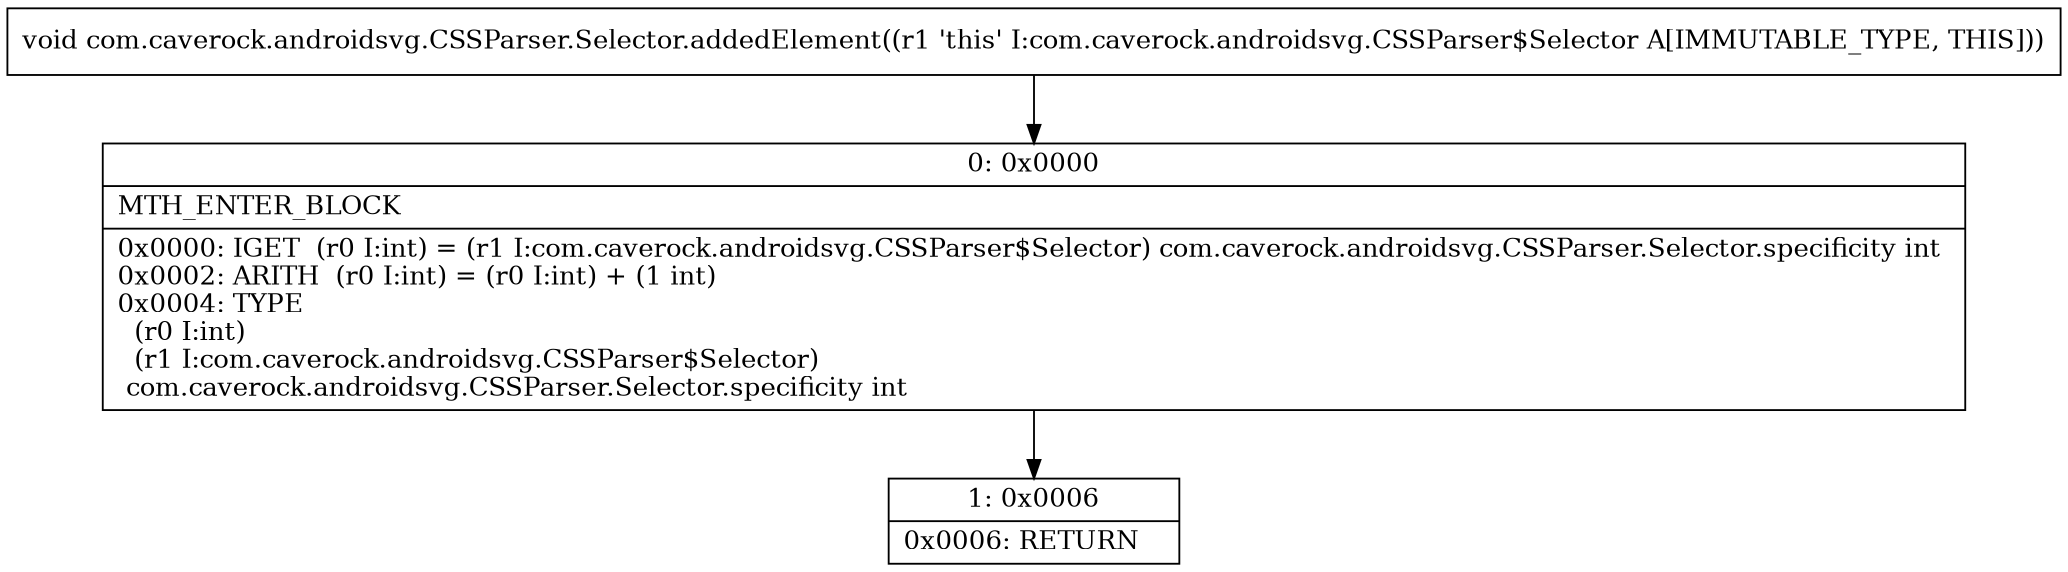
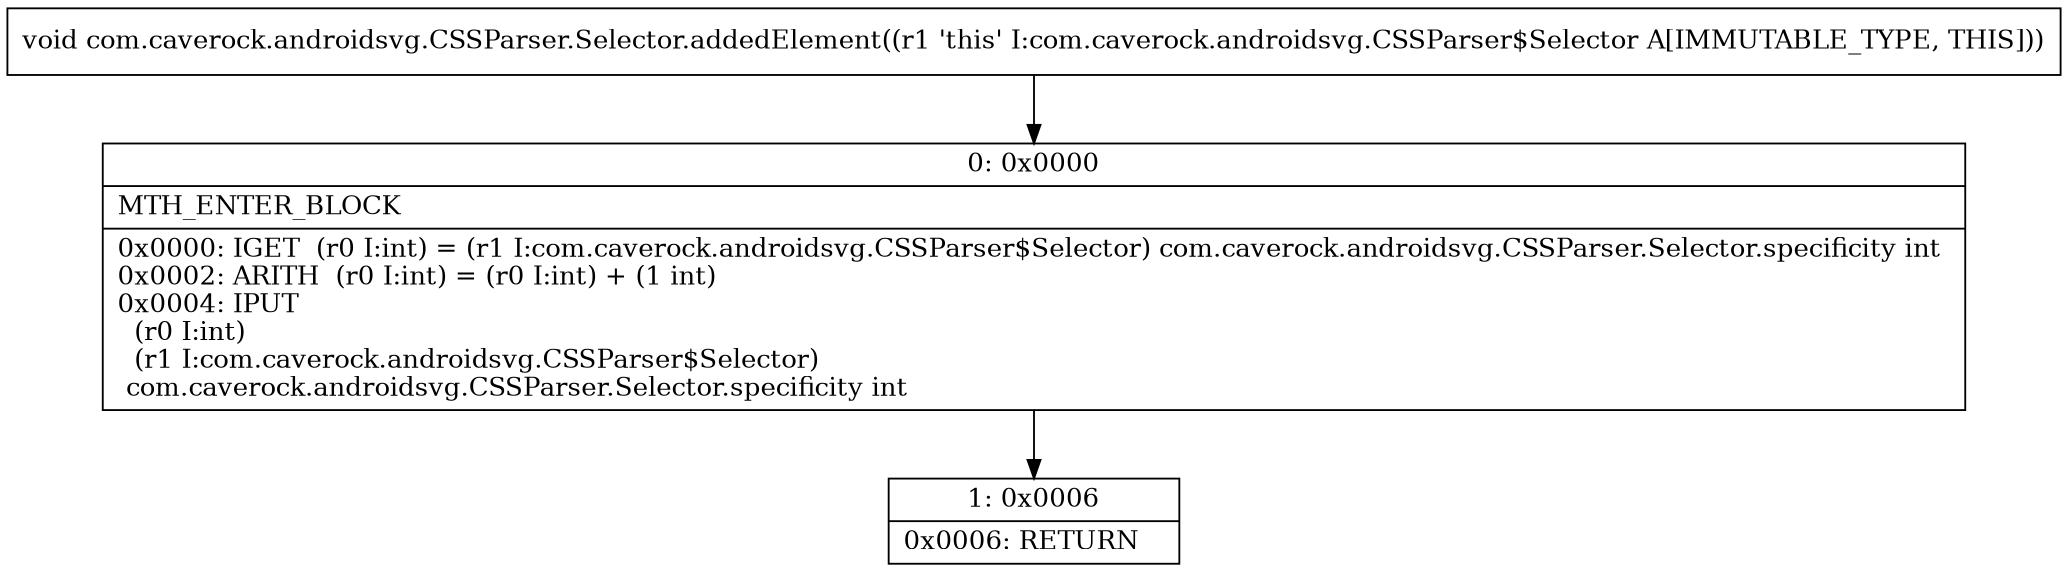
(219, 305) -> (217, 305)
